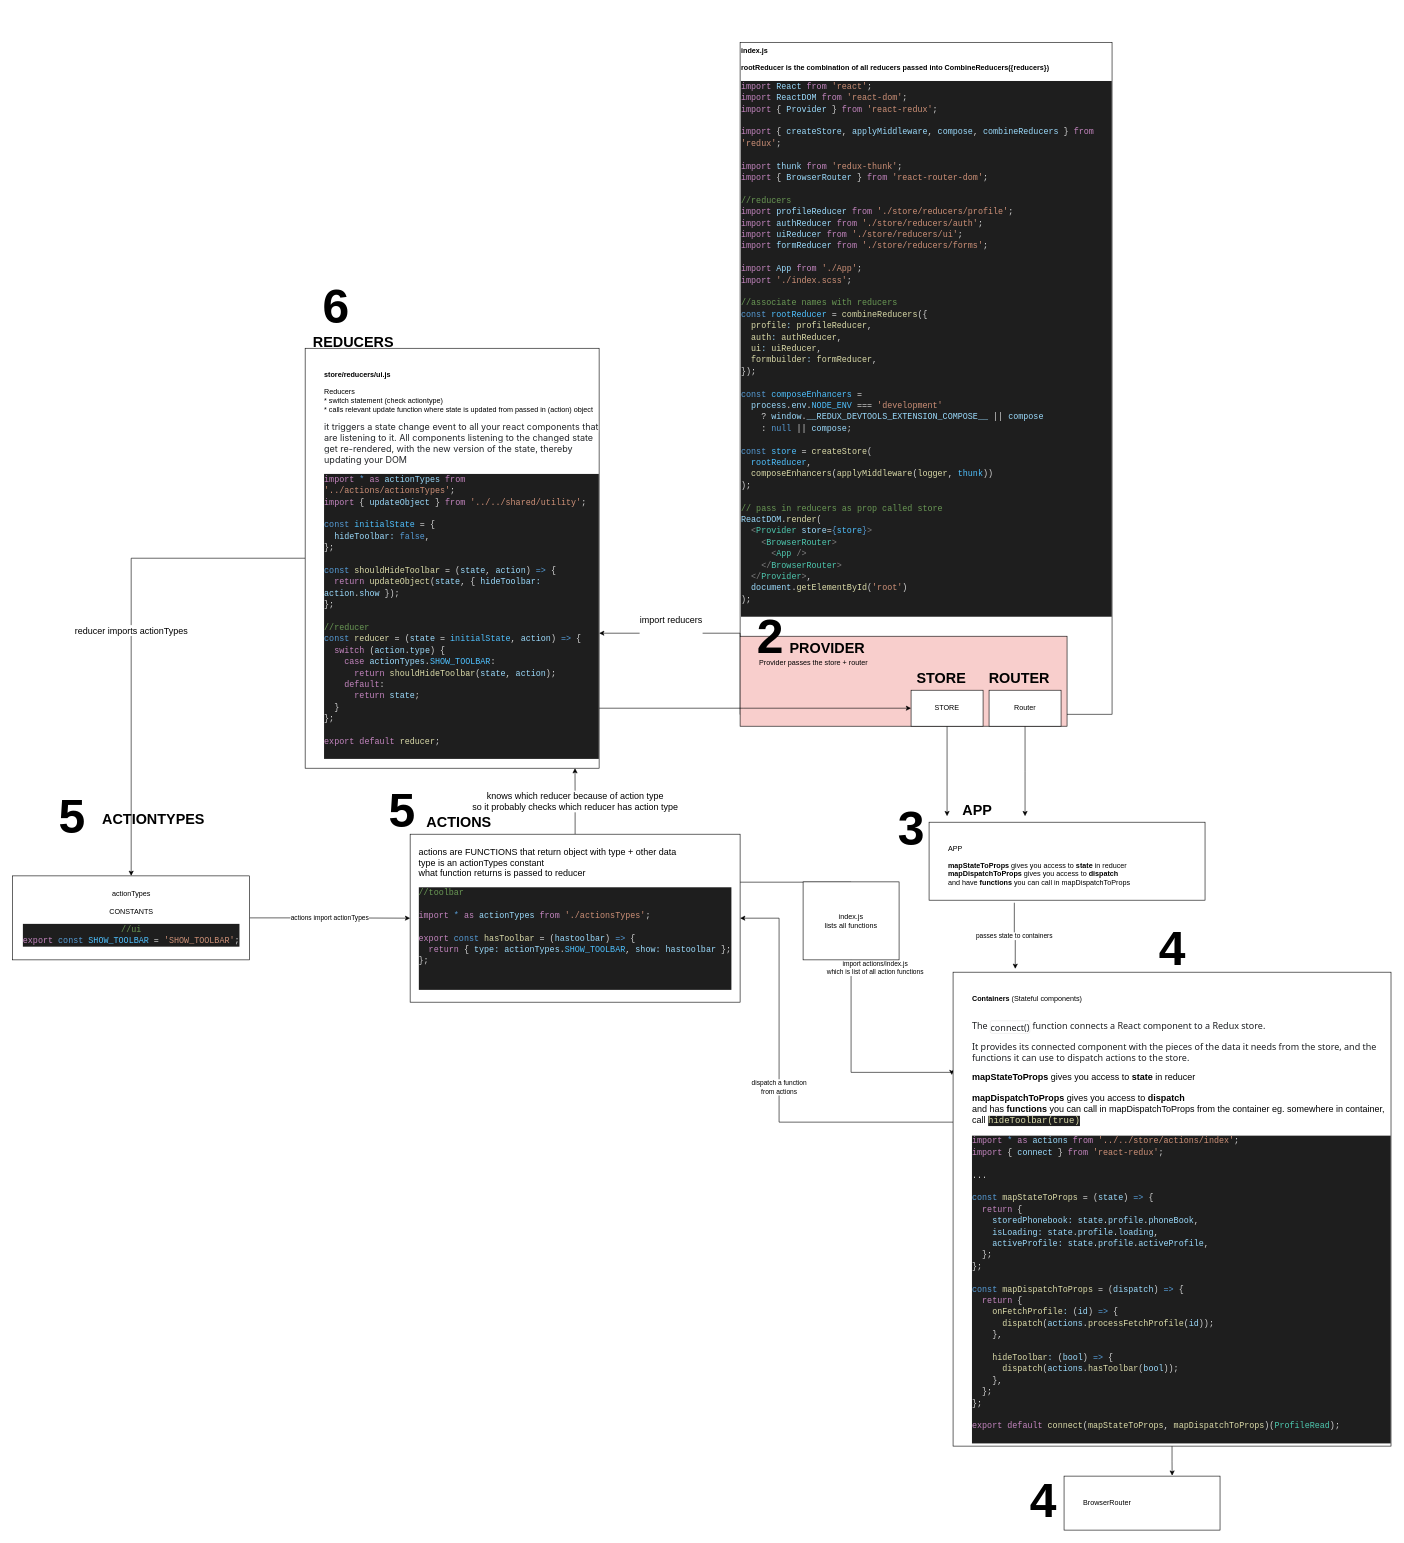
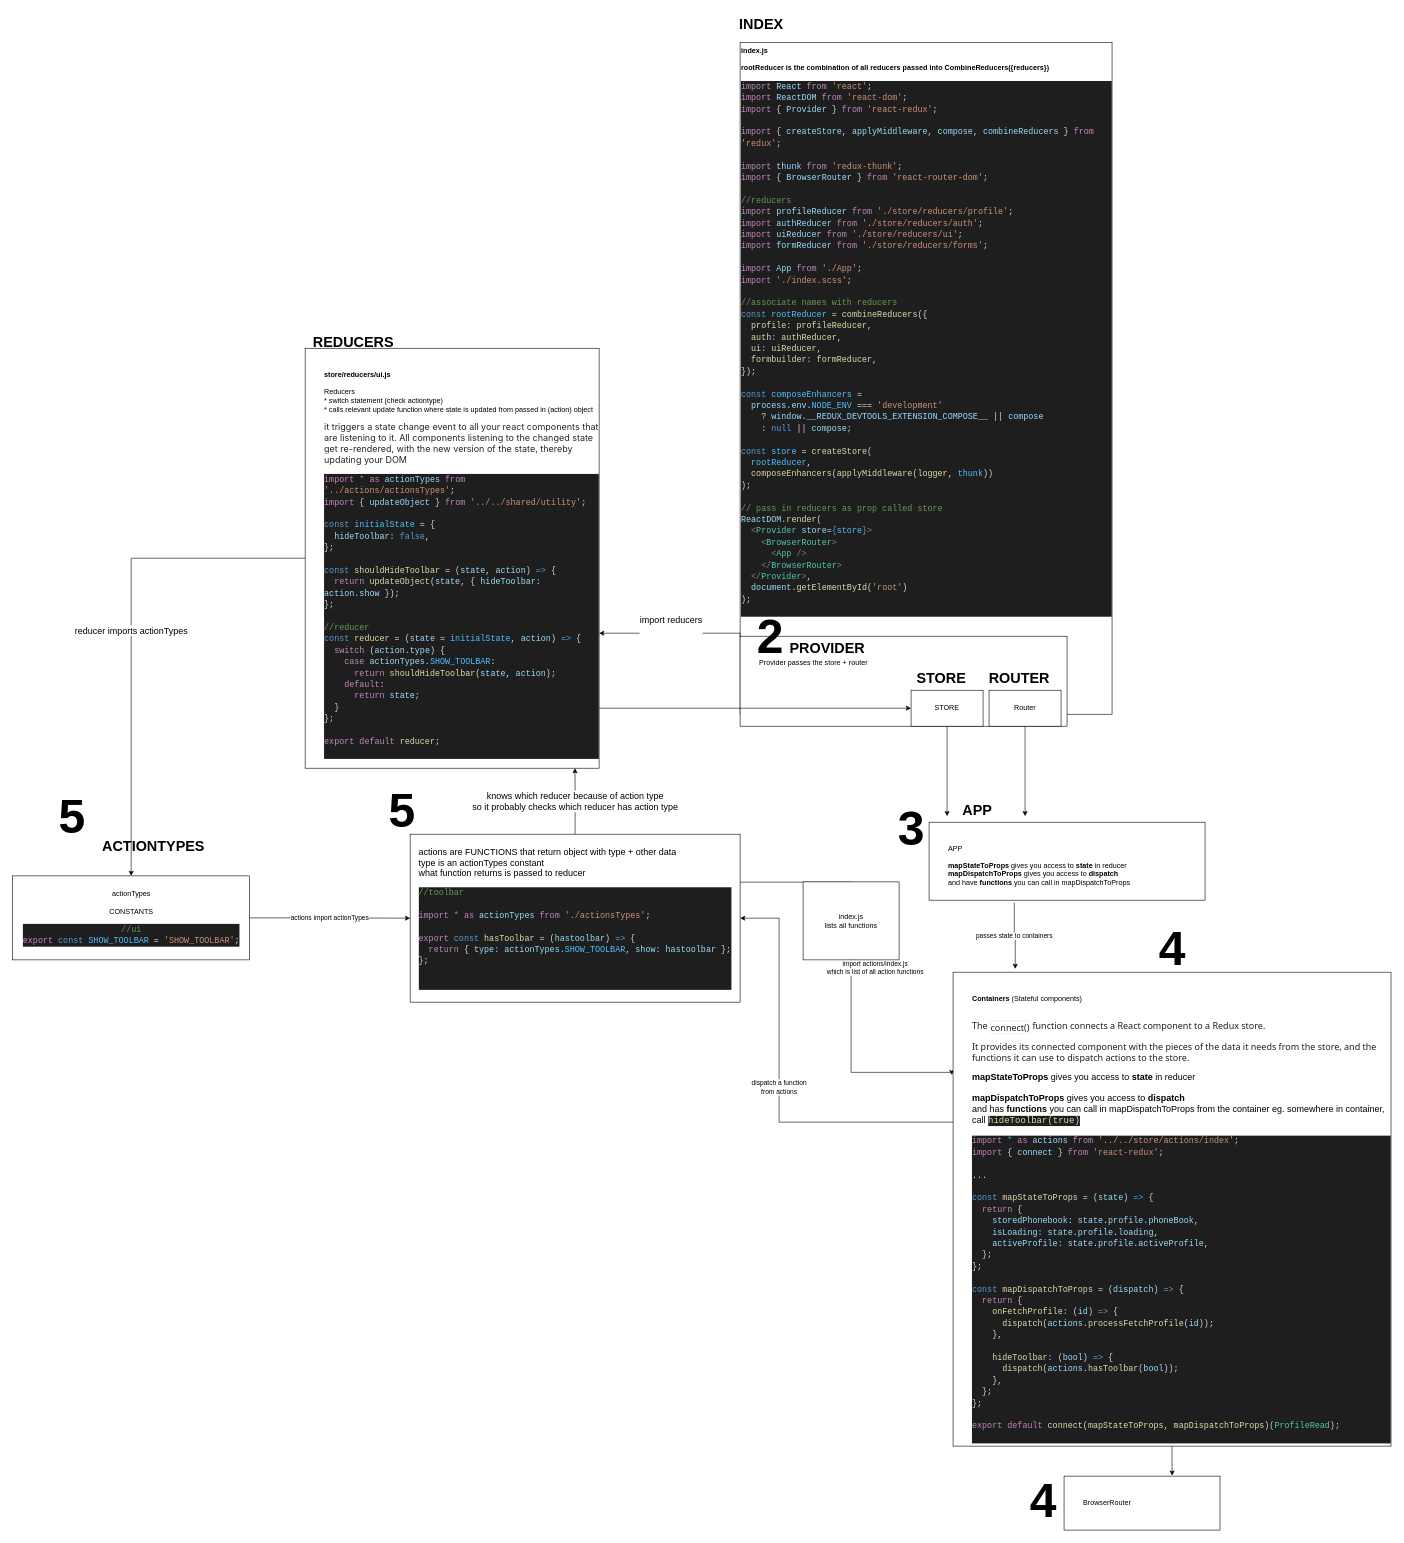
none -> (761, 24)
(335, 306) -> none
(904, 681) -> (904, 681)
(131, 819) -> (131, 846)
(459, 822) -> none
